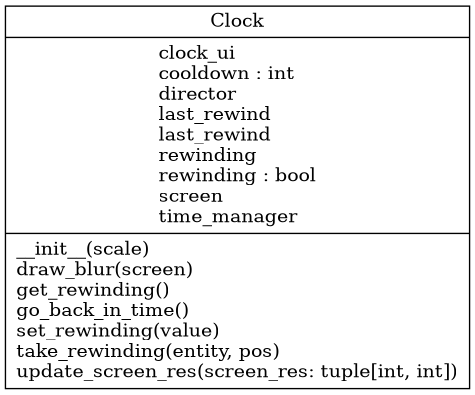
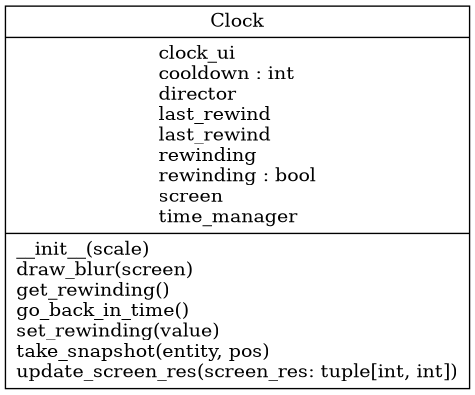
(148, 351) -> (144, 351)
